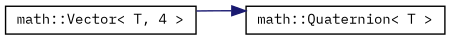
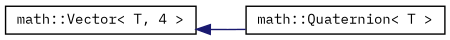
(214, 11) -> (228, 30)
